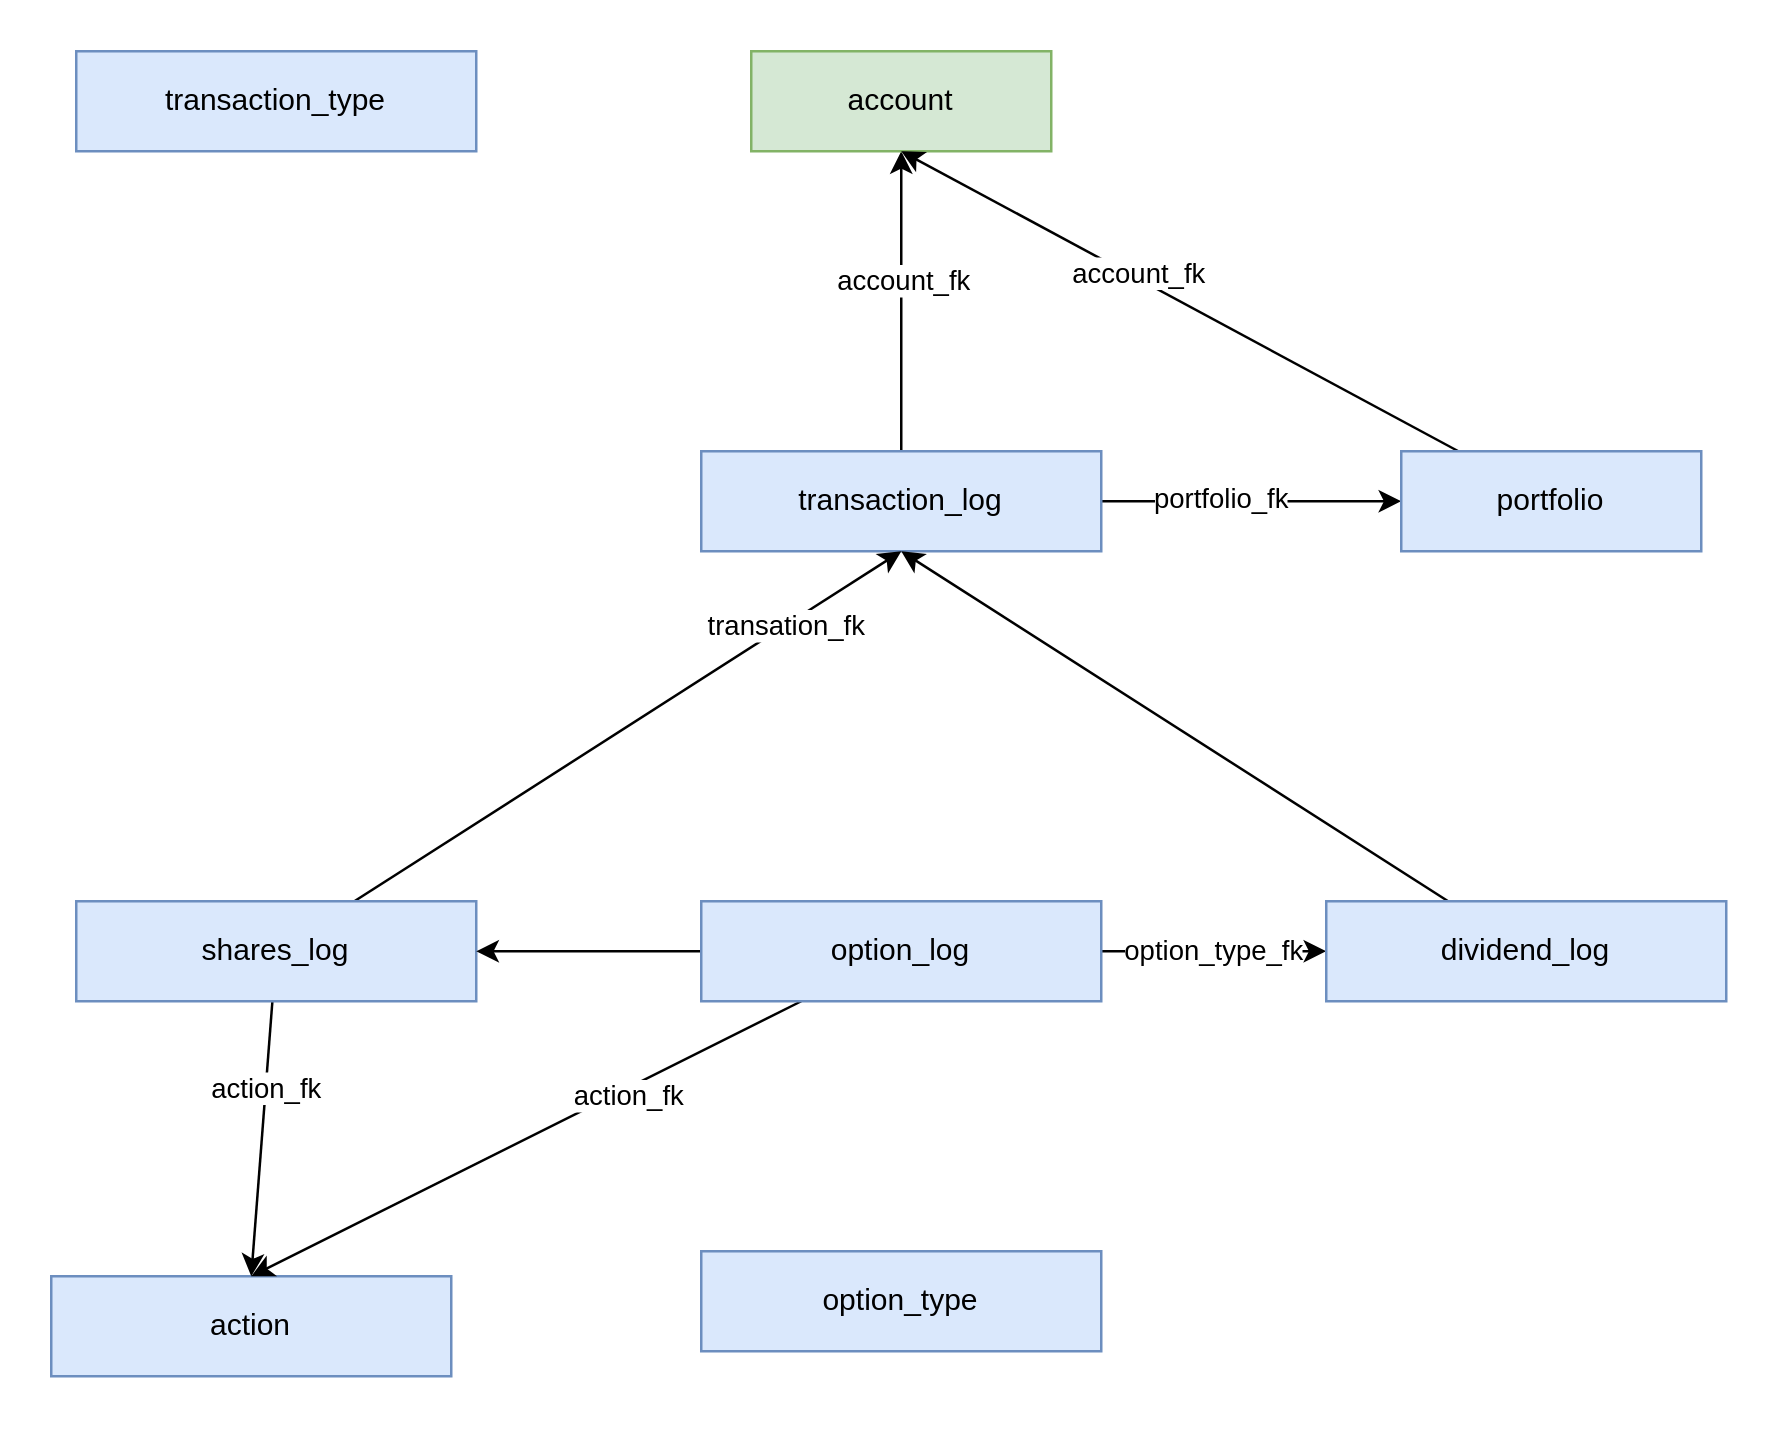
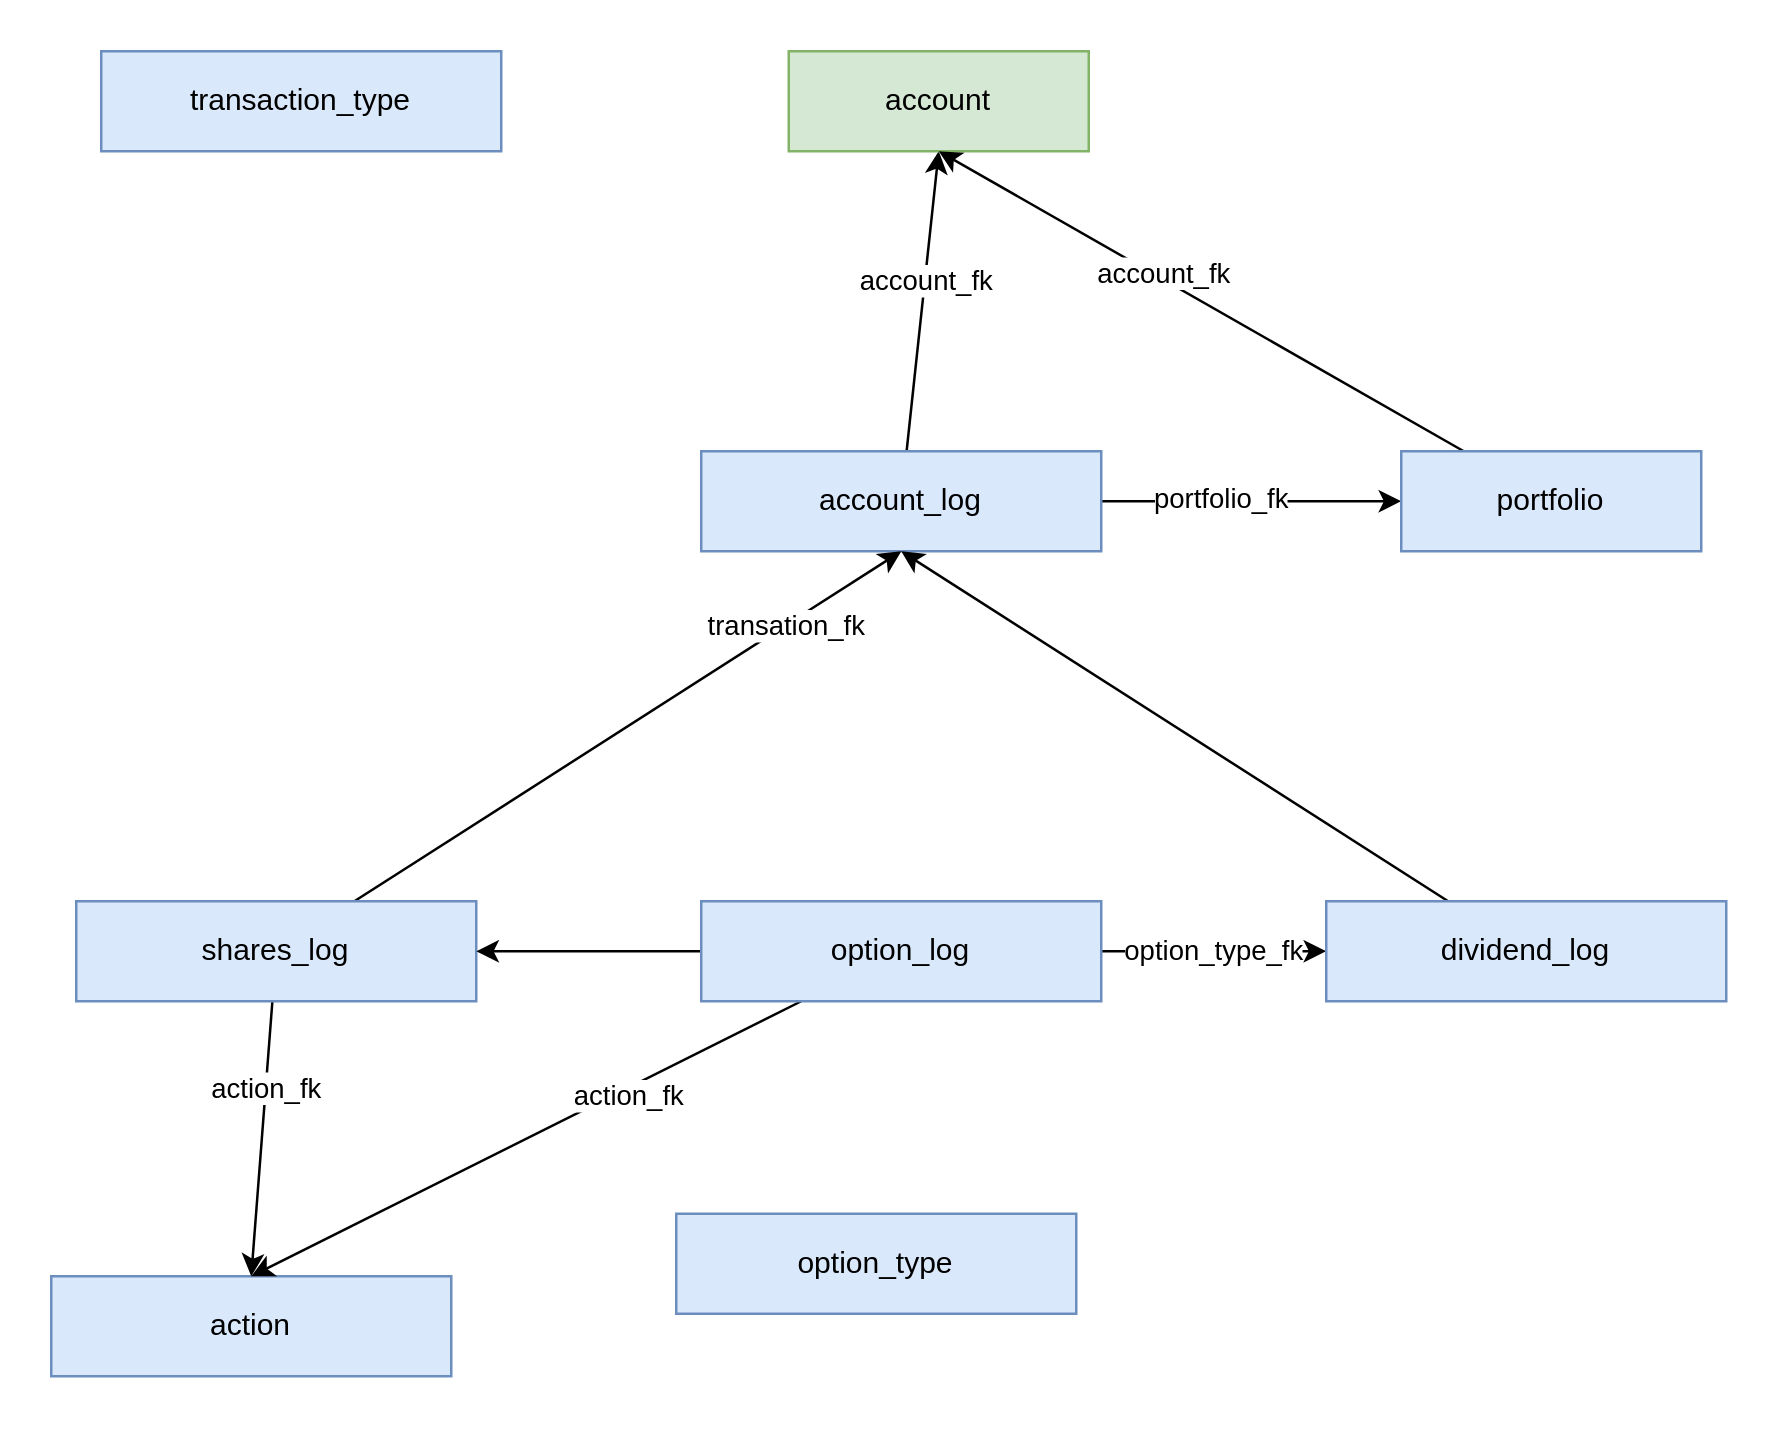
(276, 101) -> (301, 101)
(901, 101) -> (939, 101)
(901, 501) -> (901, 501)
(901, 1301) -> (876, 1264)
